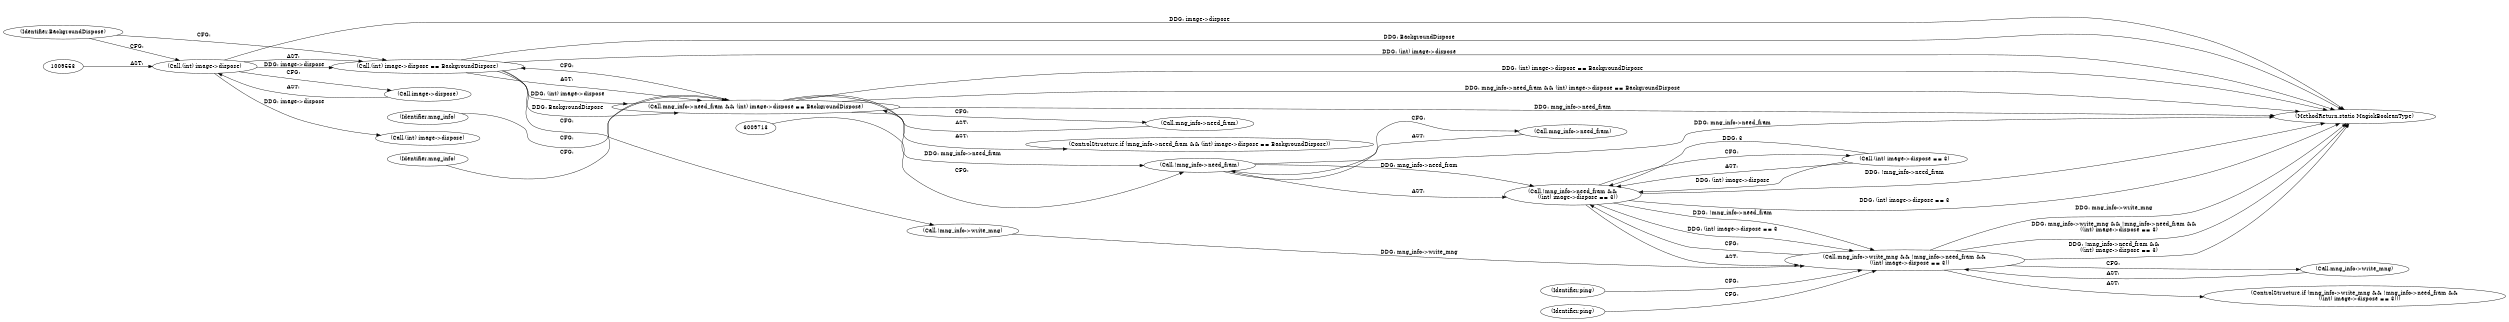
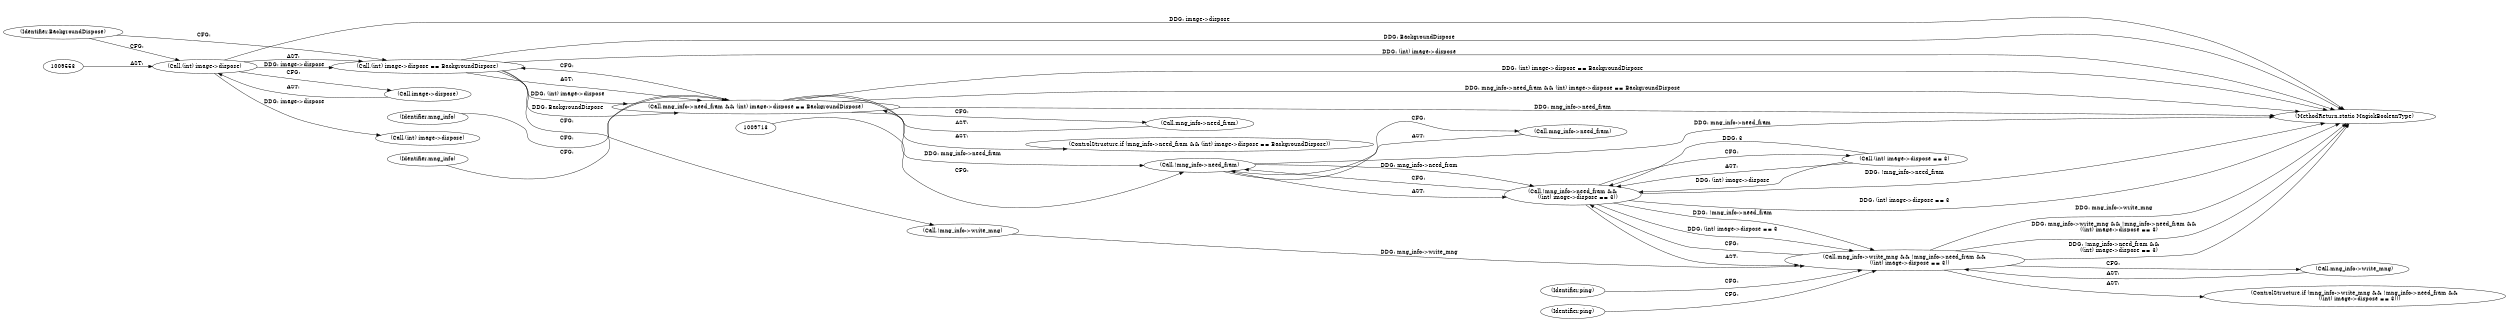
(756, 128) -> (756, 128)
none -> (1379, 181)
